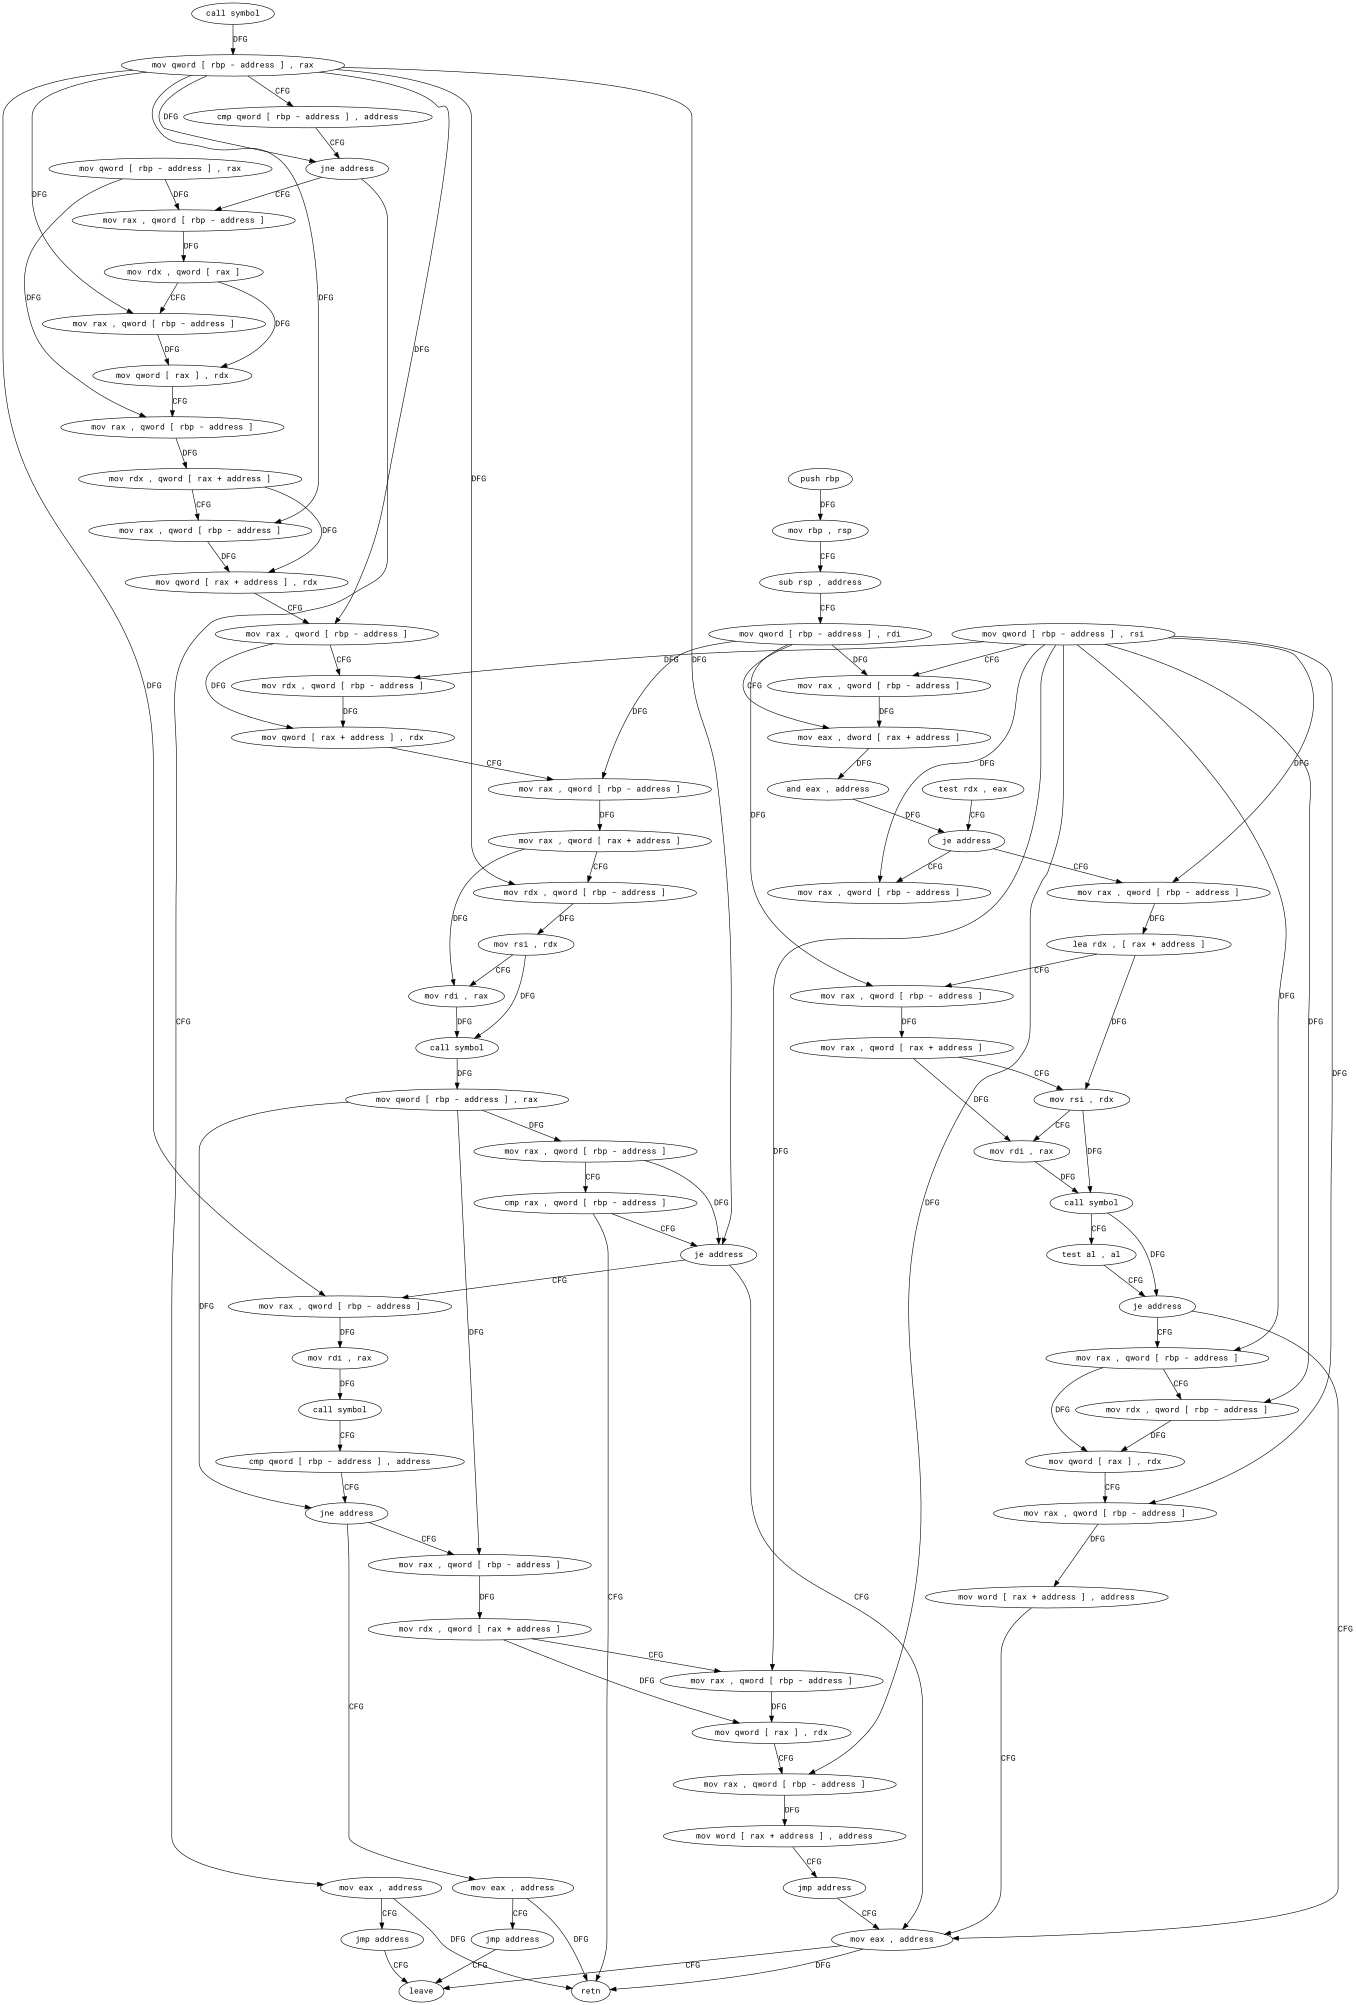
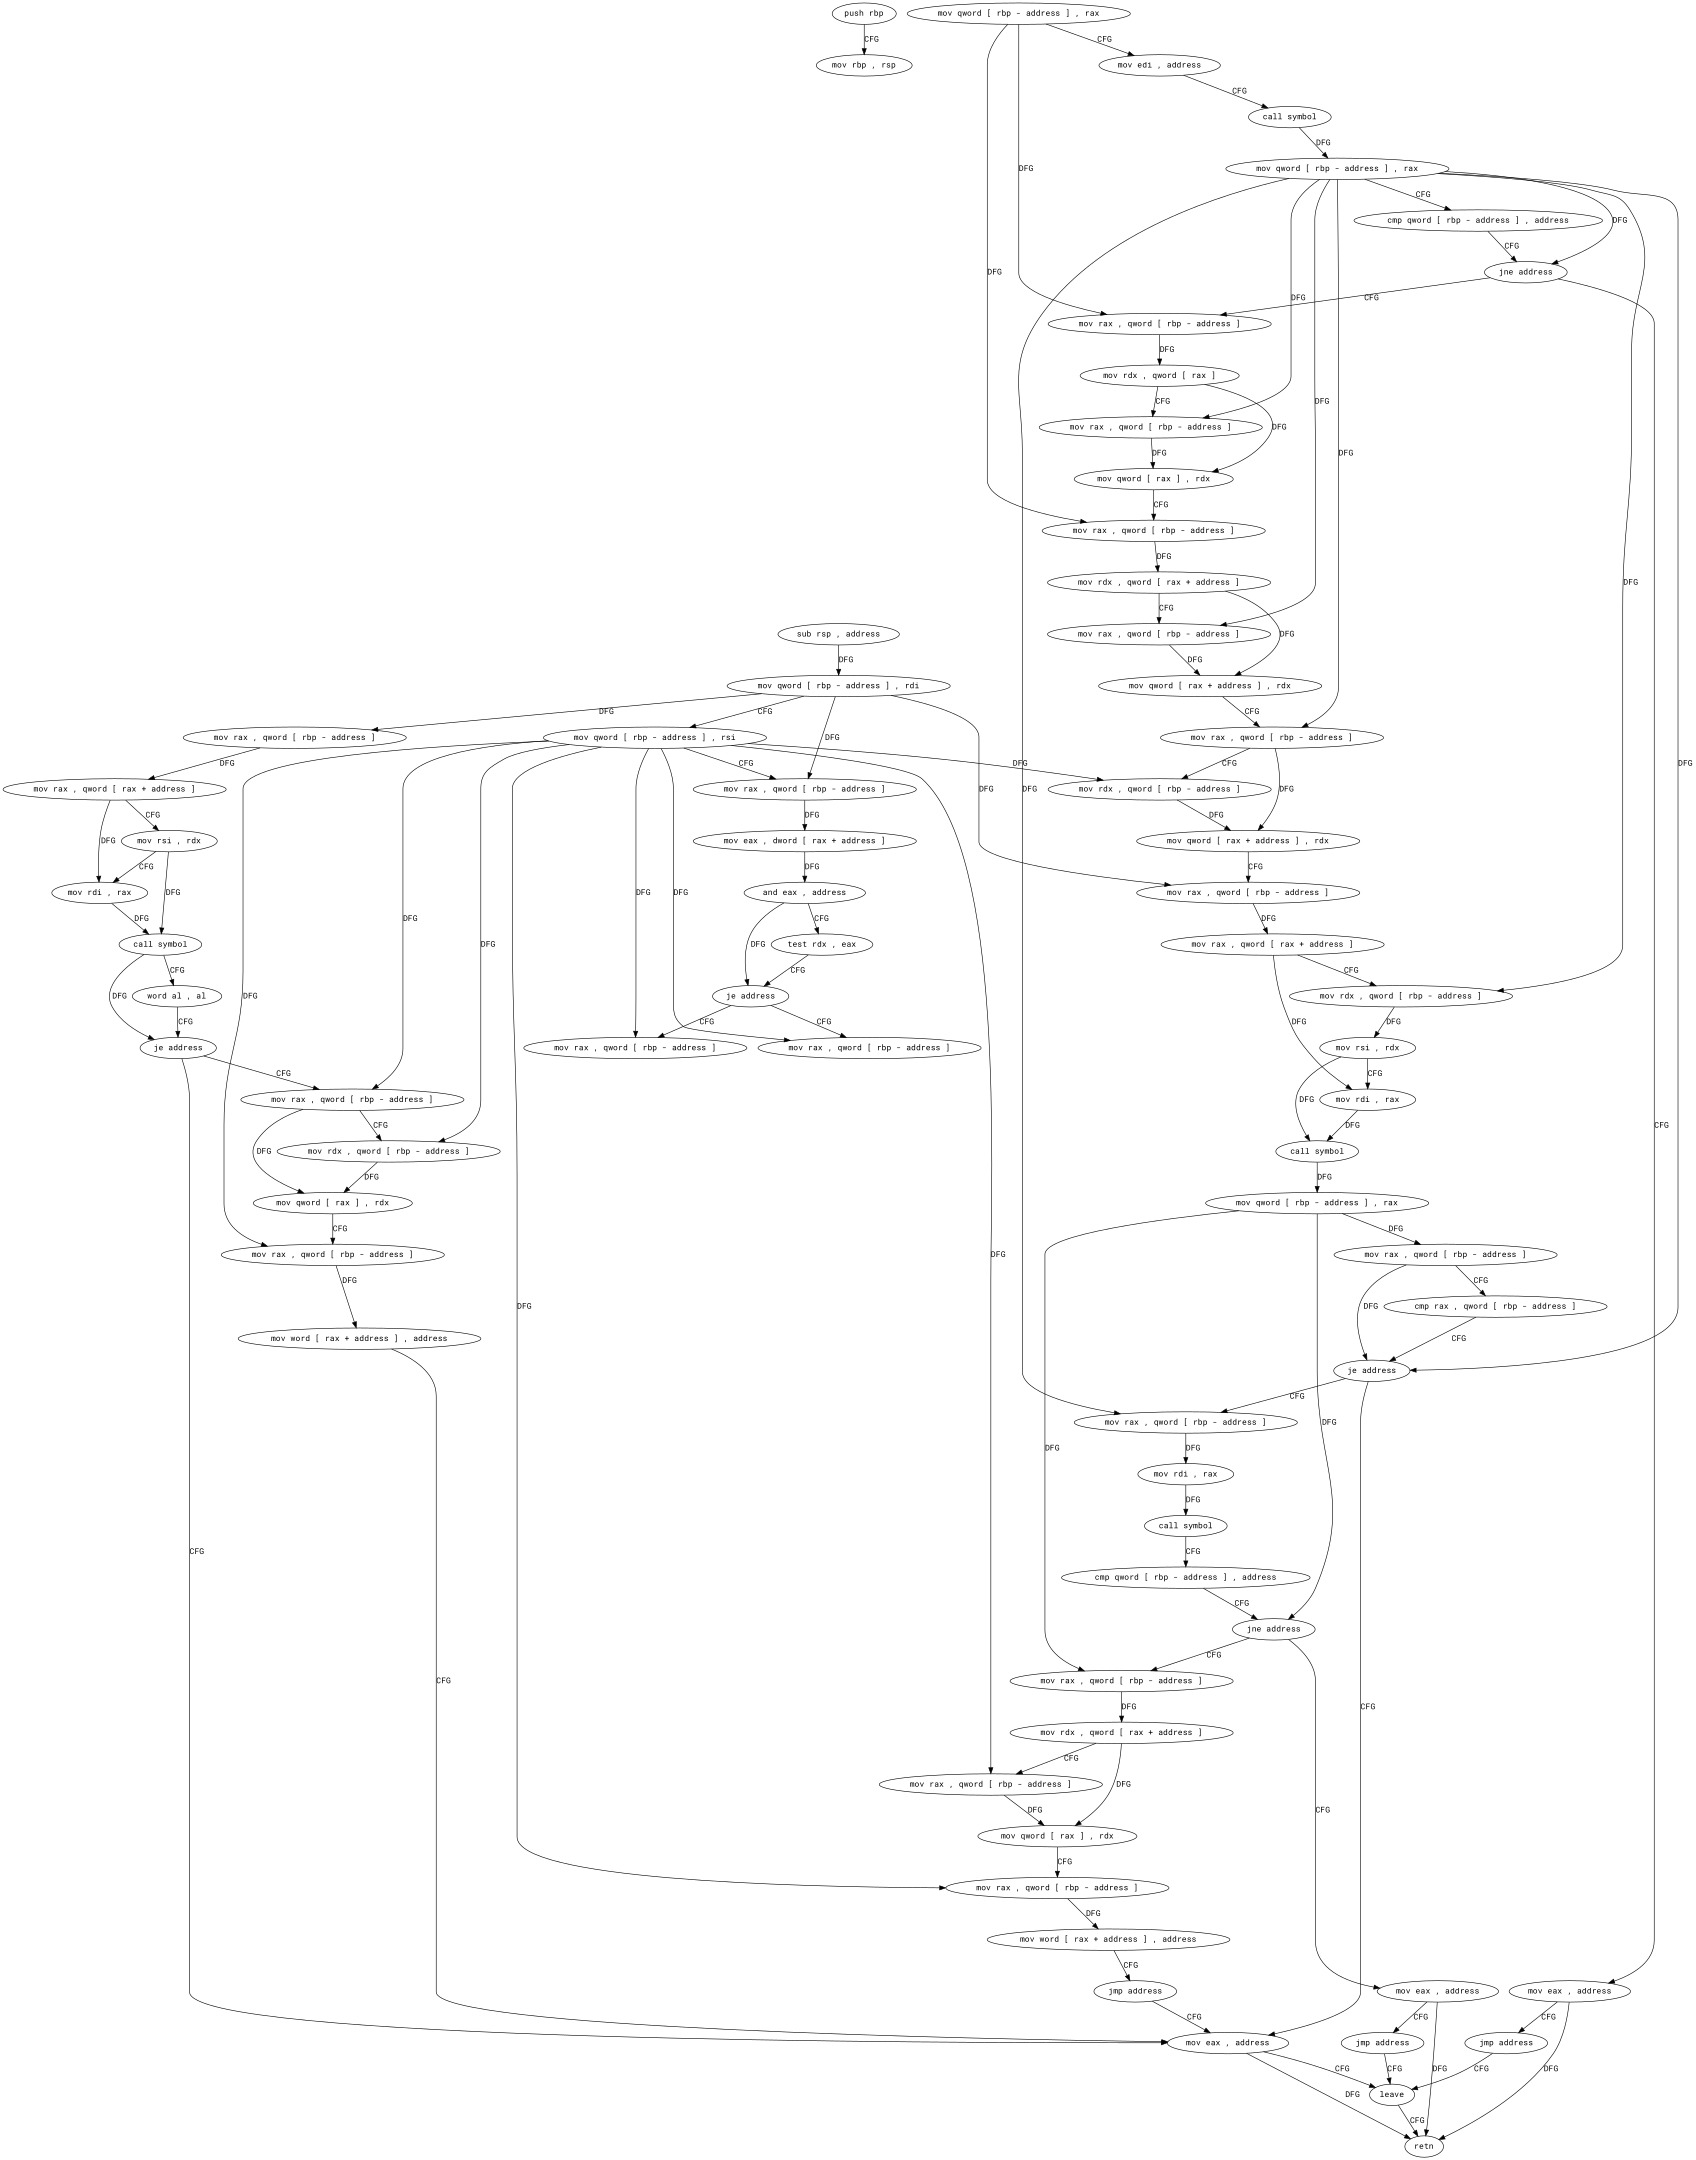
none -> (1160, 65)
(828, 505) -> (872, 40)
(820, 554) -> none
(828, 608) -> (846, 660)
(746, 695) -> (750, 711)
none -> (812, 916)
(1139, 945) -> none
(1091, 1255) -> (177, 996)
(608, 1594) -> (1406, 2118)
